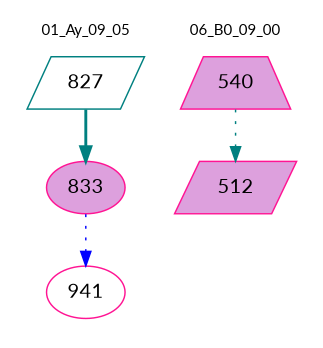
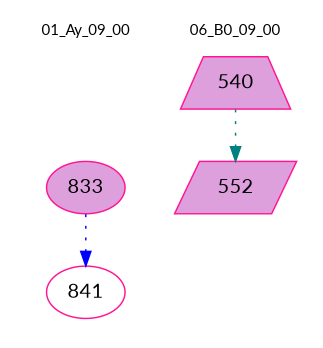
(86, 31) -> (86, 31)
(86, 83) -> none
(236, 188) -> (236, 188)
(86, 292) -> (86, 292)
